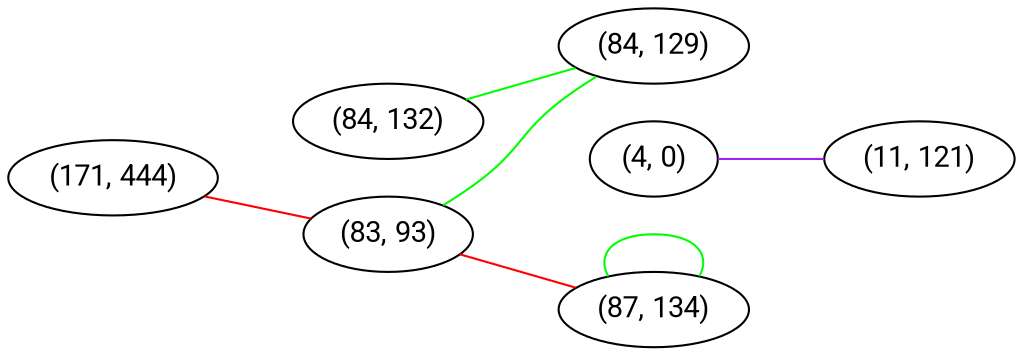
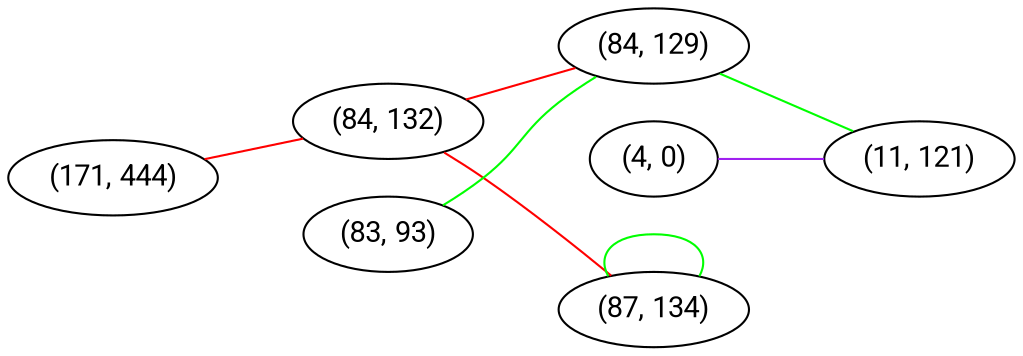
(521, 84) -> (521, 84)
none -> (787, 102)
(258, 208) -> (254, 149)
(518, 271) -> (530, 211)
